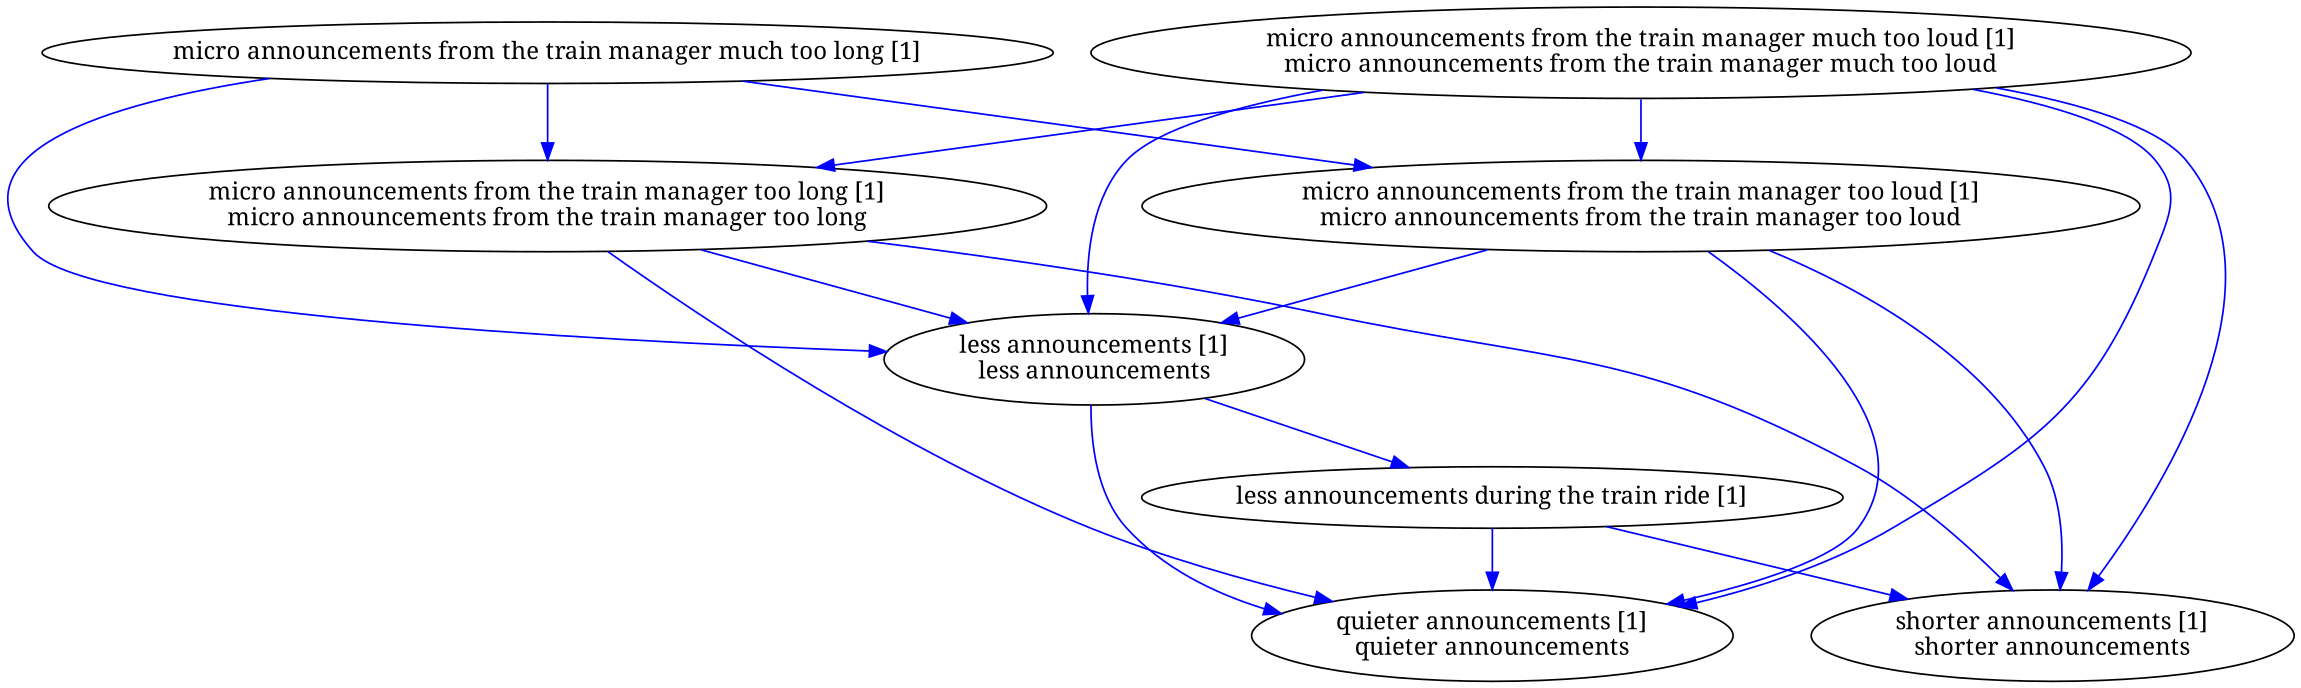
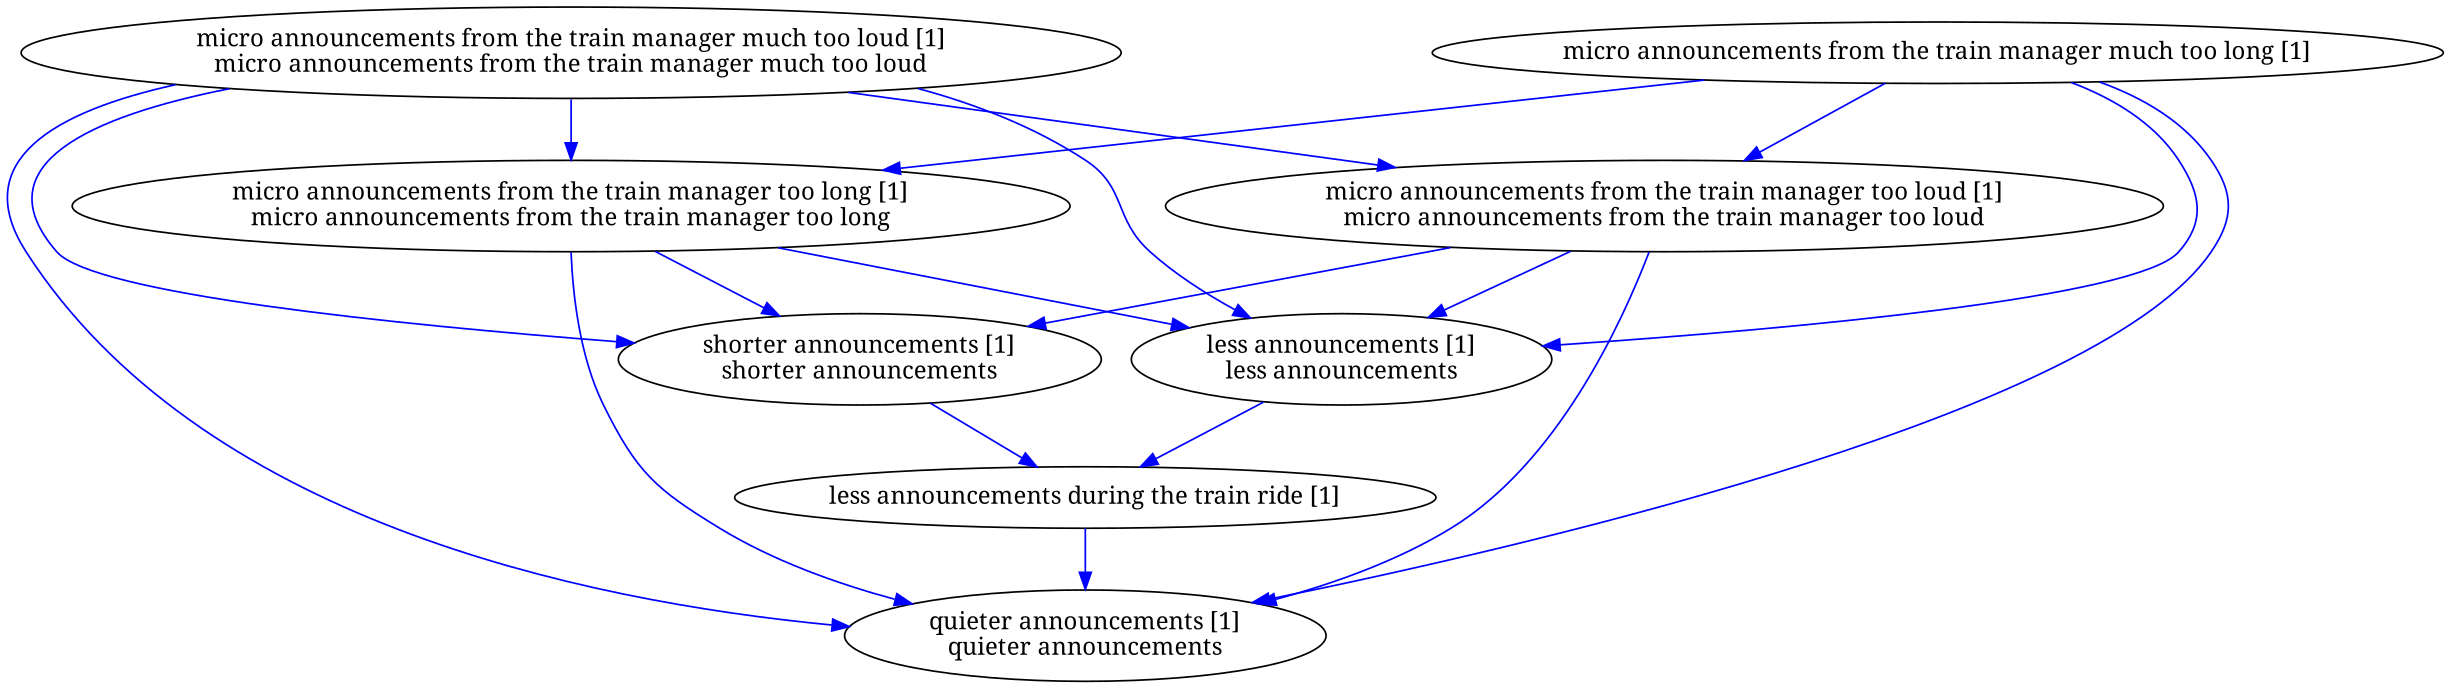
(1127, 529) -> (1875, 439)
(1749, 561) -> (976, 431)
